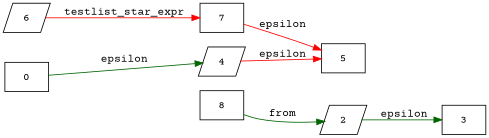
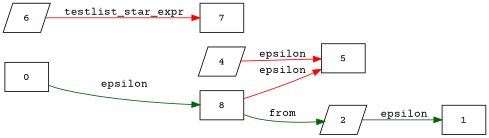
(279, 35) -> (279, 87)
(122, 69) -> (120, 99)
(464, 120) -> (464, 120)
